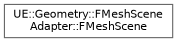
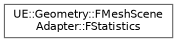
(89, 21) -> (89, 21)
